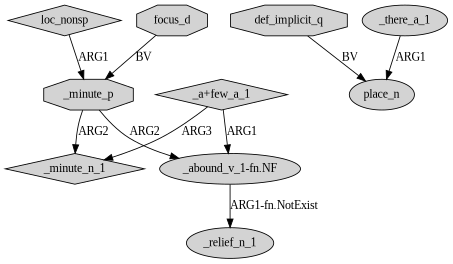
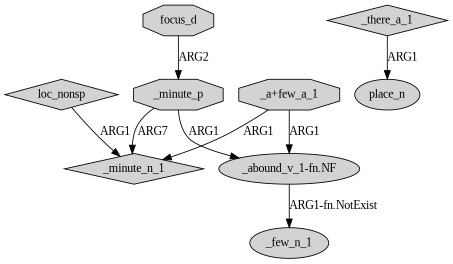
(289, 20) -> none
(405, 20) -> (387, 20)
(75, 53) -> (92, 130)
(144, 58) -> (194, 58)
(222, 95) -> (289, 95)
(94, 132) -> (153, 132)
(145, 132) -> (204, 132)
(197, 132) -> (259, 132)
(230, 243) -> (289, 243)
